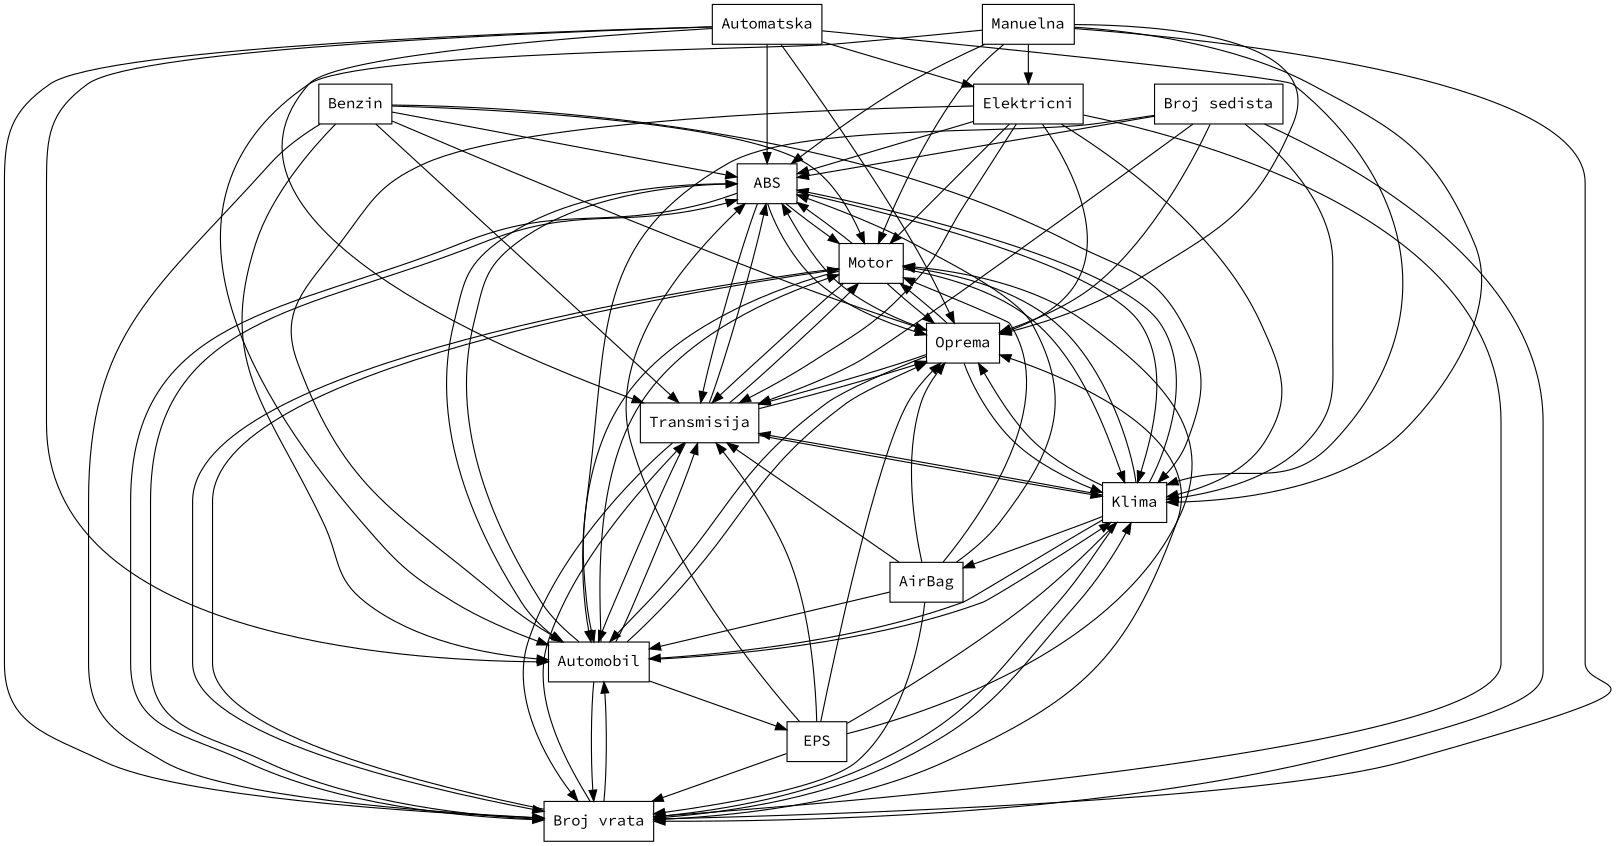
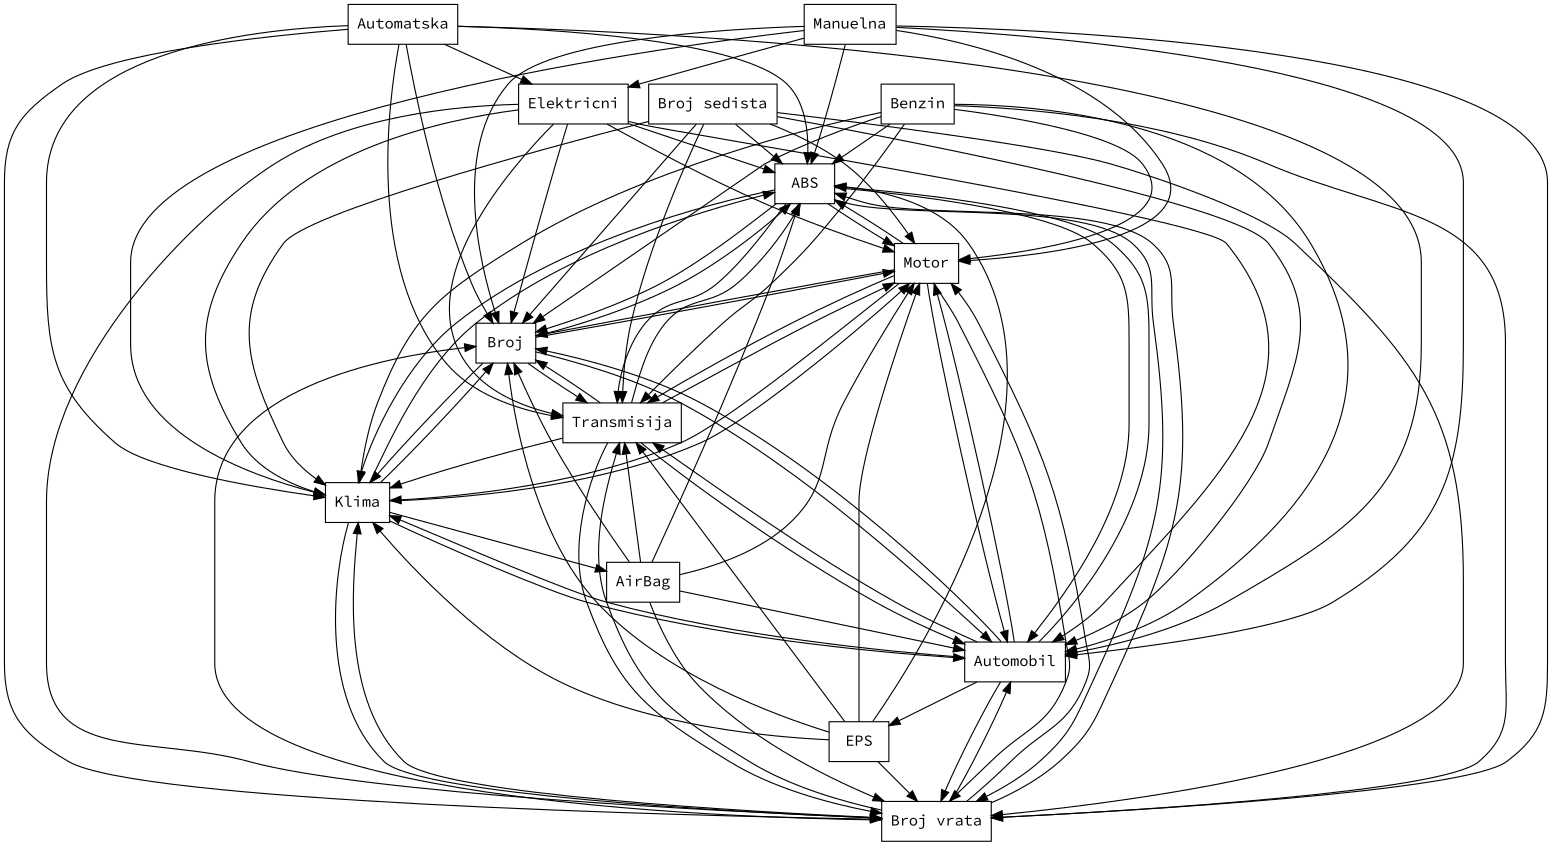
none -> (852, 170)
(963, 343) -> (506, 343)
(936, 465) -> none
